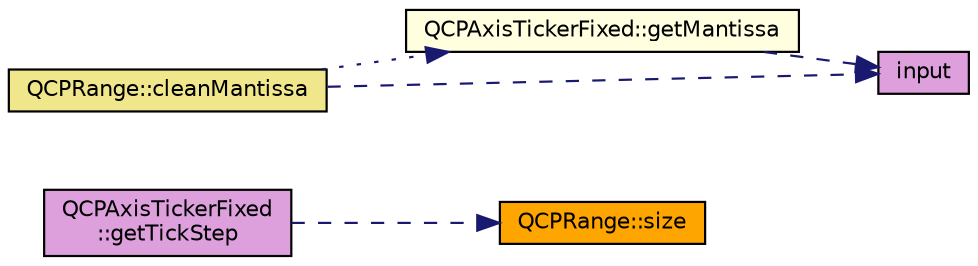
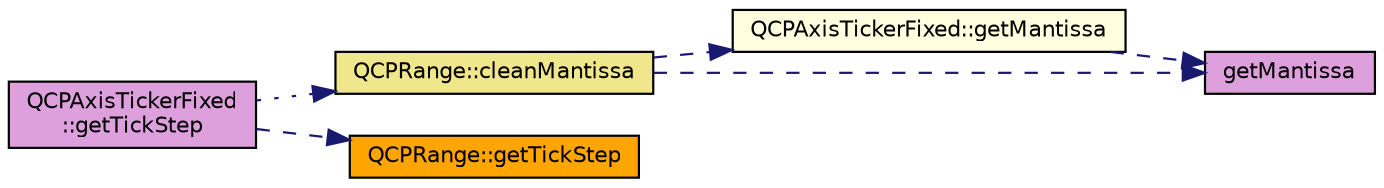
(374, 62) -> (682, 55)
(924, 73) -> (1290, 73)
none -> (285, 97)
(602, 223) -> (494, 157)
